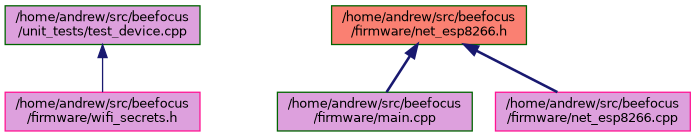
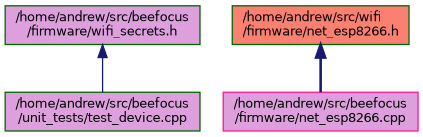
(429, 25) -> (321, 25)
(103, 75) -> (103, 75)
(103, 112) -> (103, 25)
(375, 112) -> none
